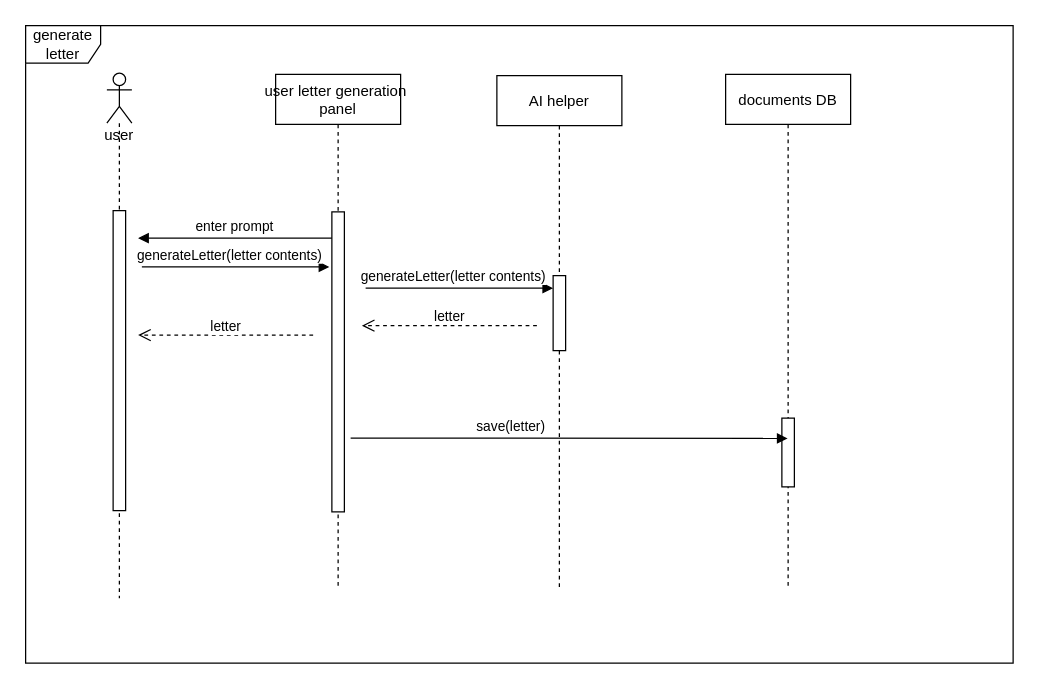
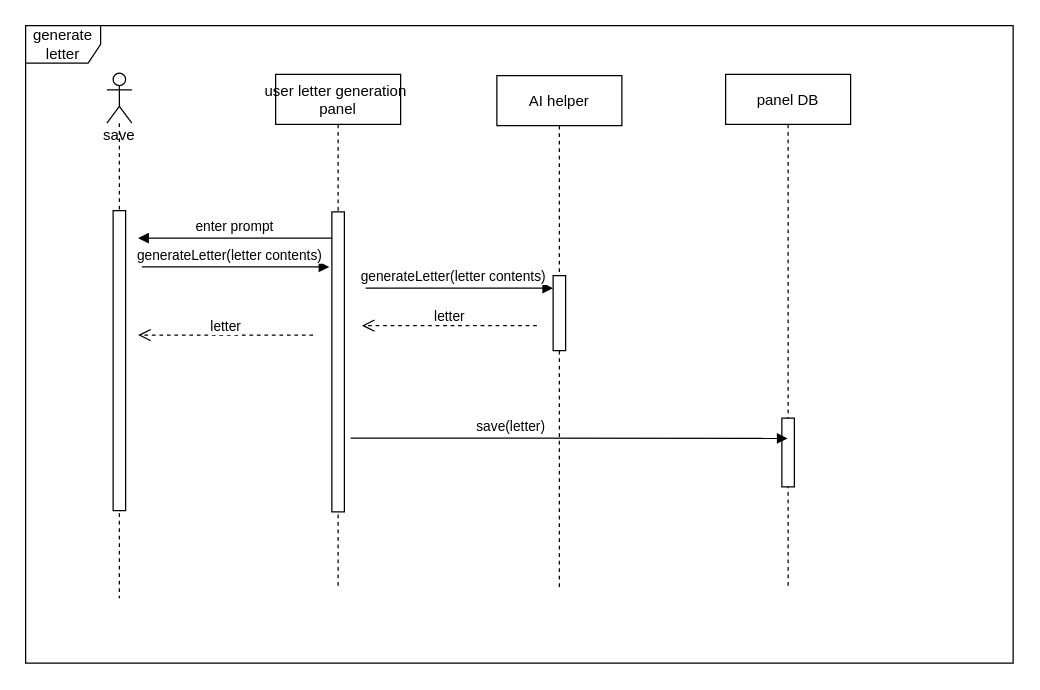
(788, 100) -> (788, 100)
(119, 145) -> (119, 145)
